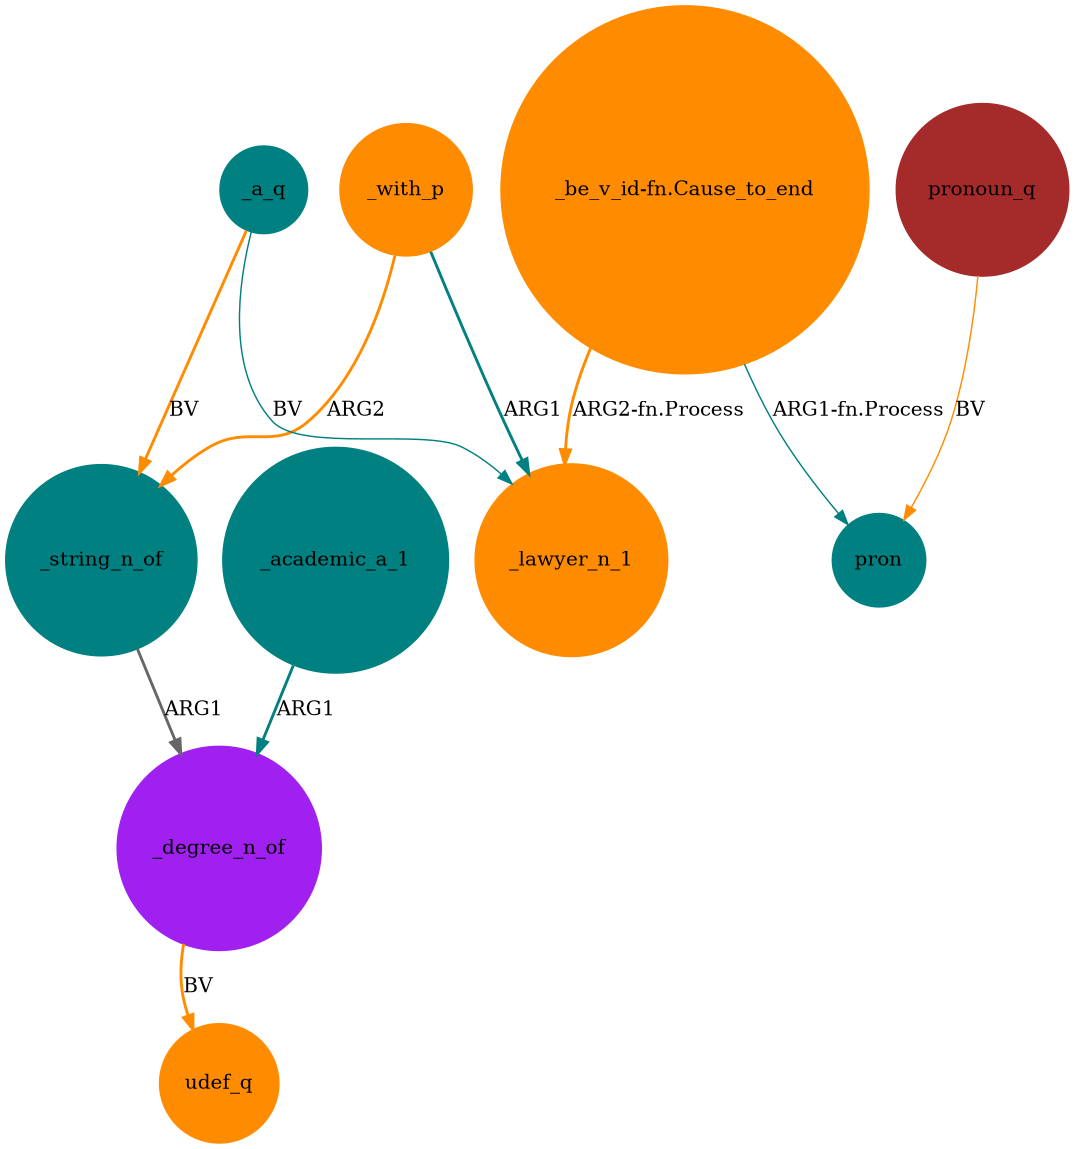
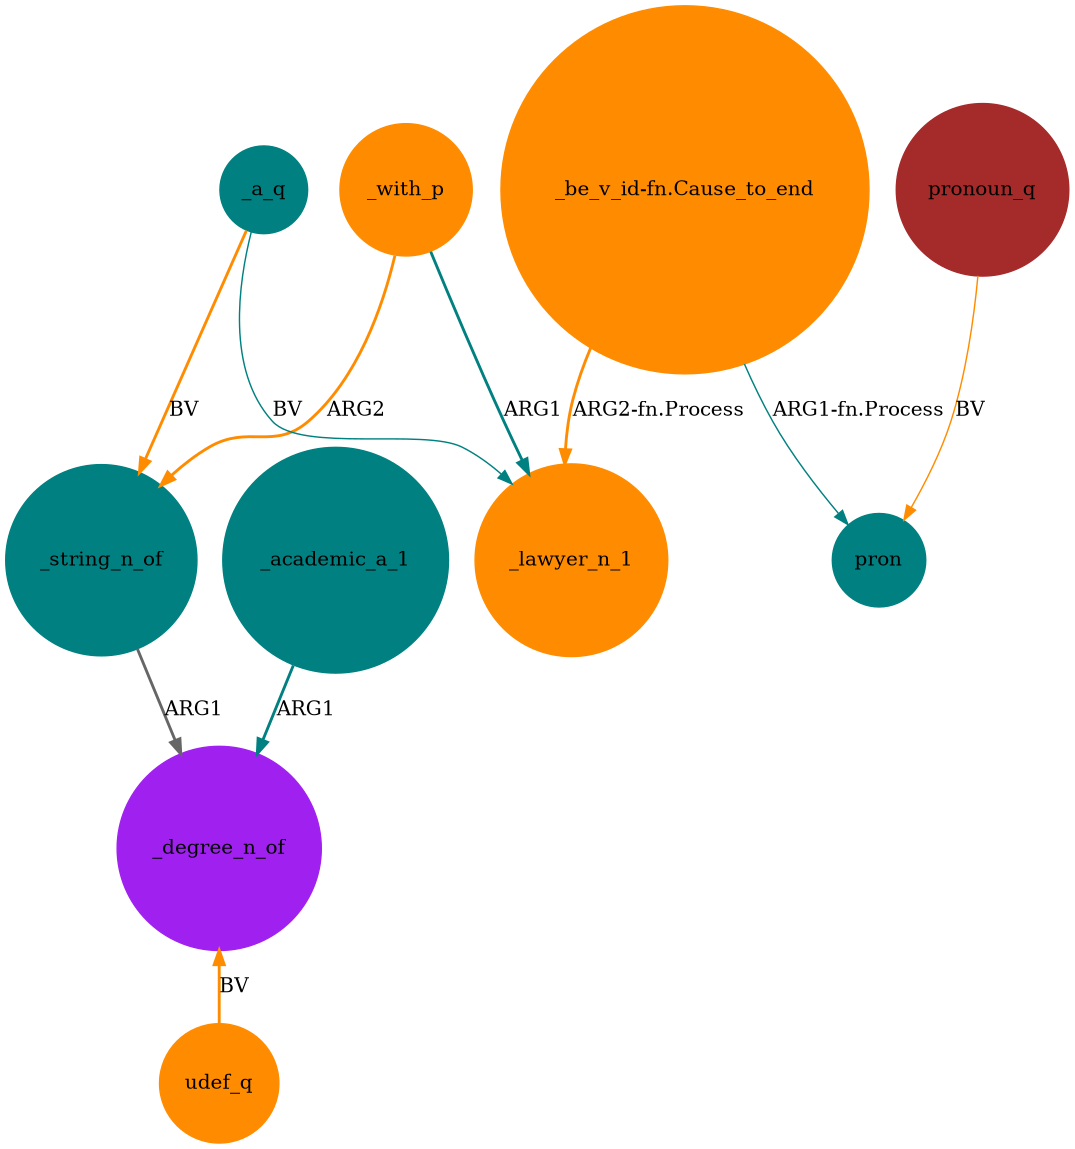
(181, 980) -> (219, 994)
